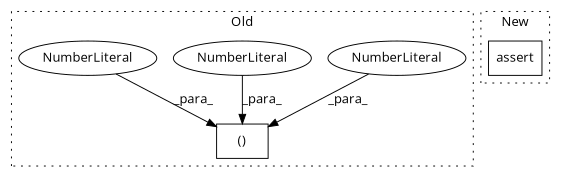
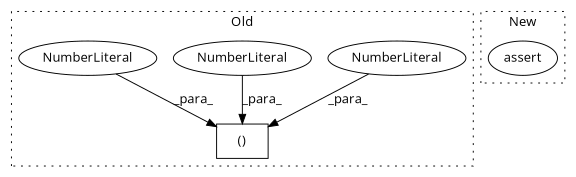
(515, 58) -> (523, 58)
